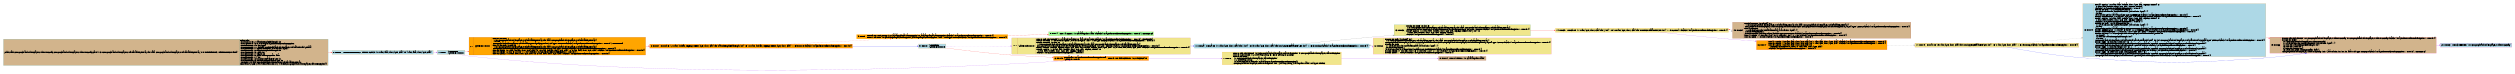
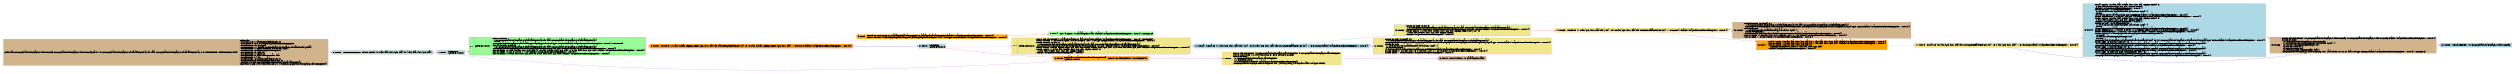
(557, 46) -> (557, 46)
